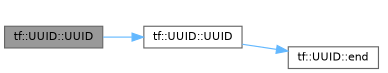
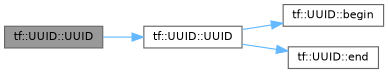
none -> (333, 15)
